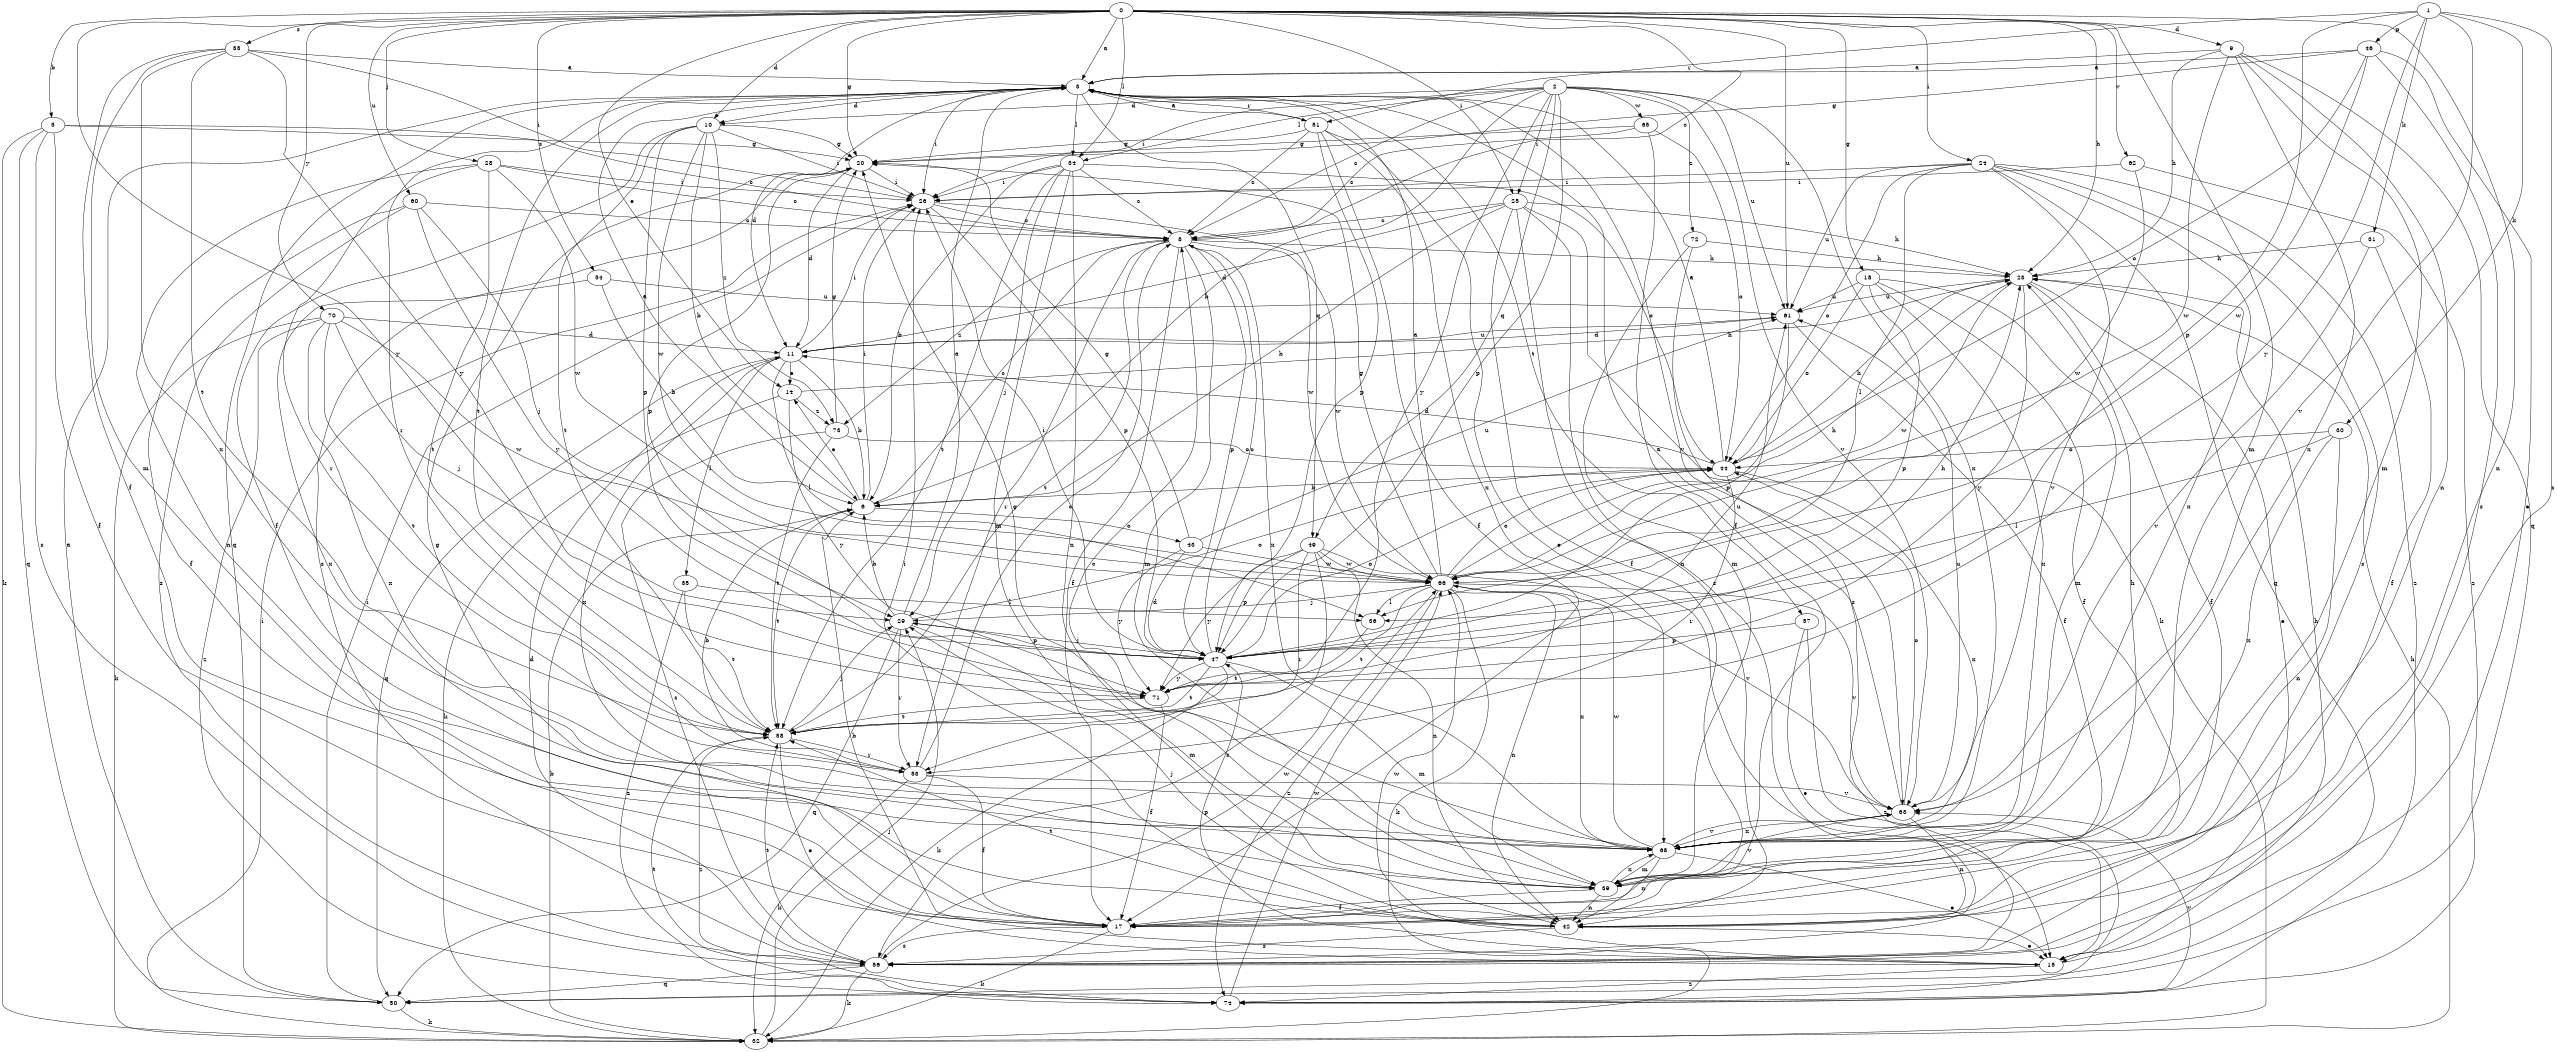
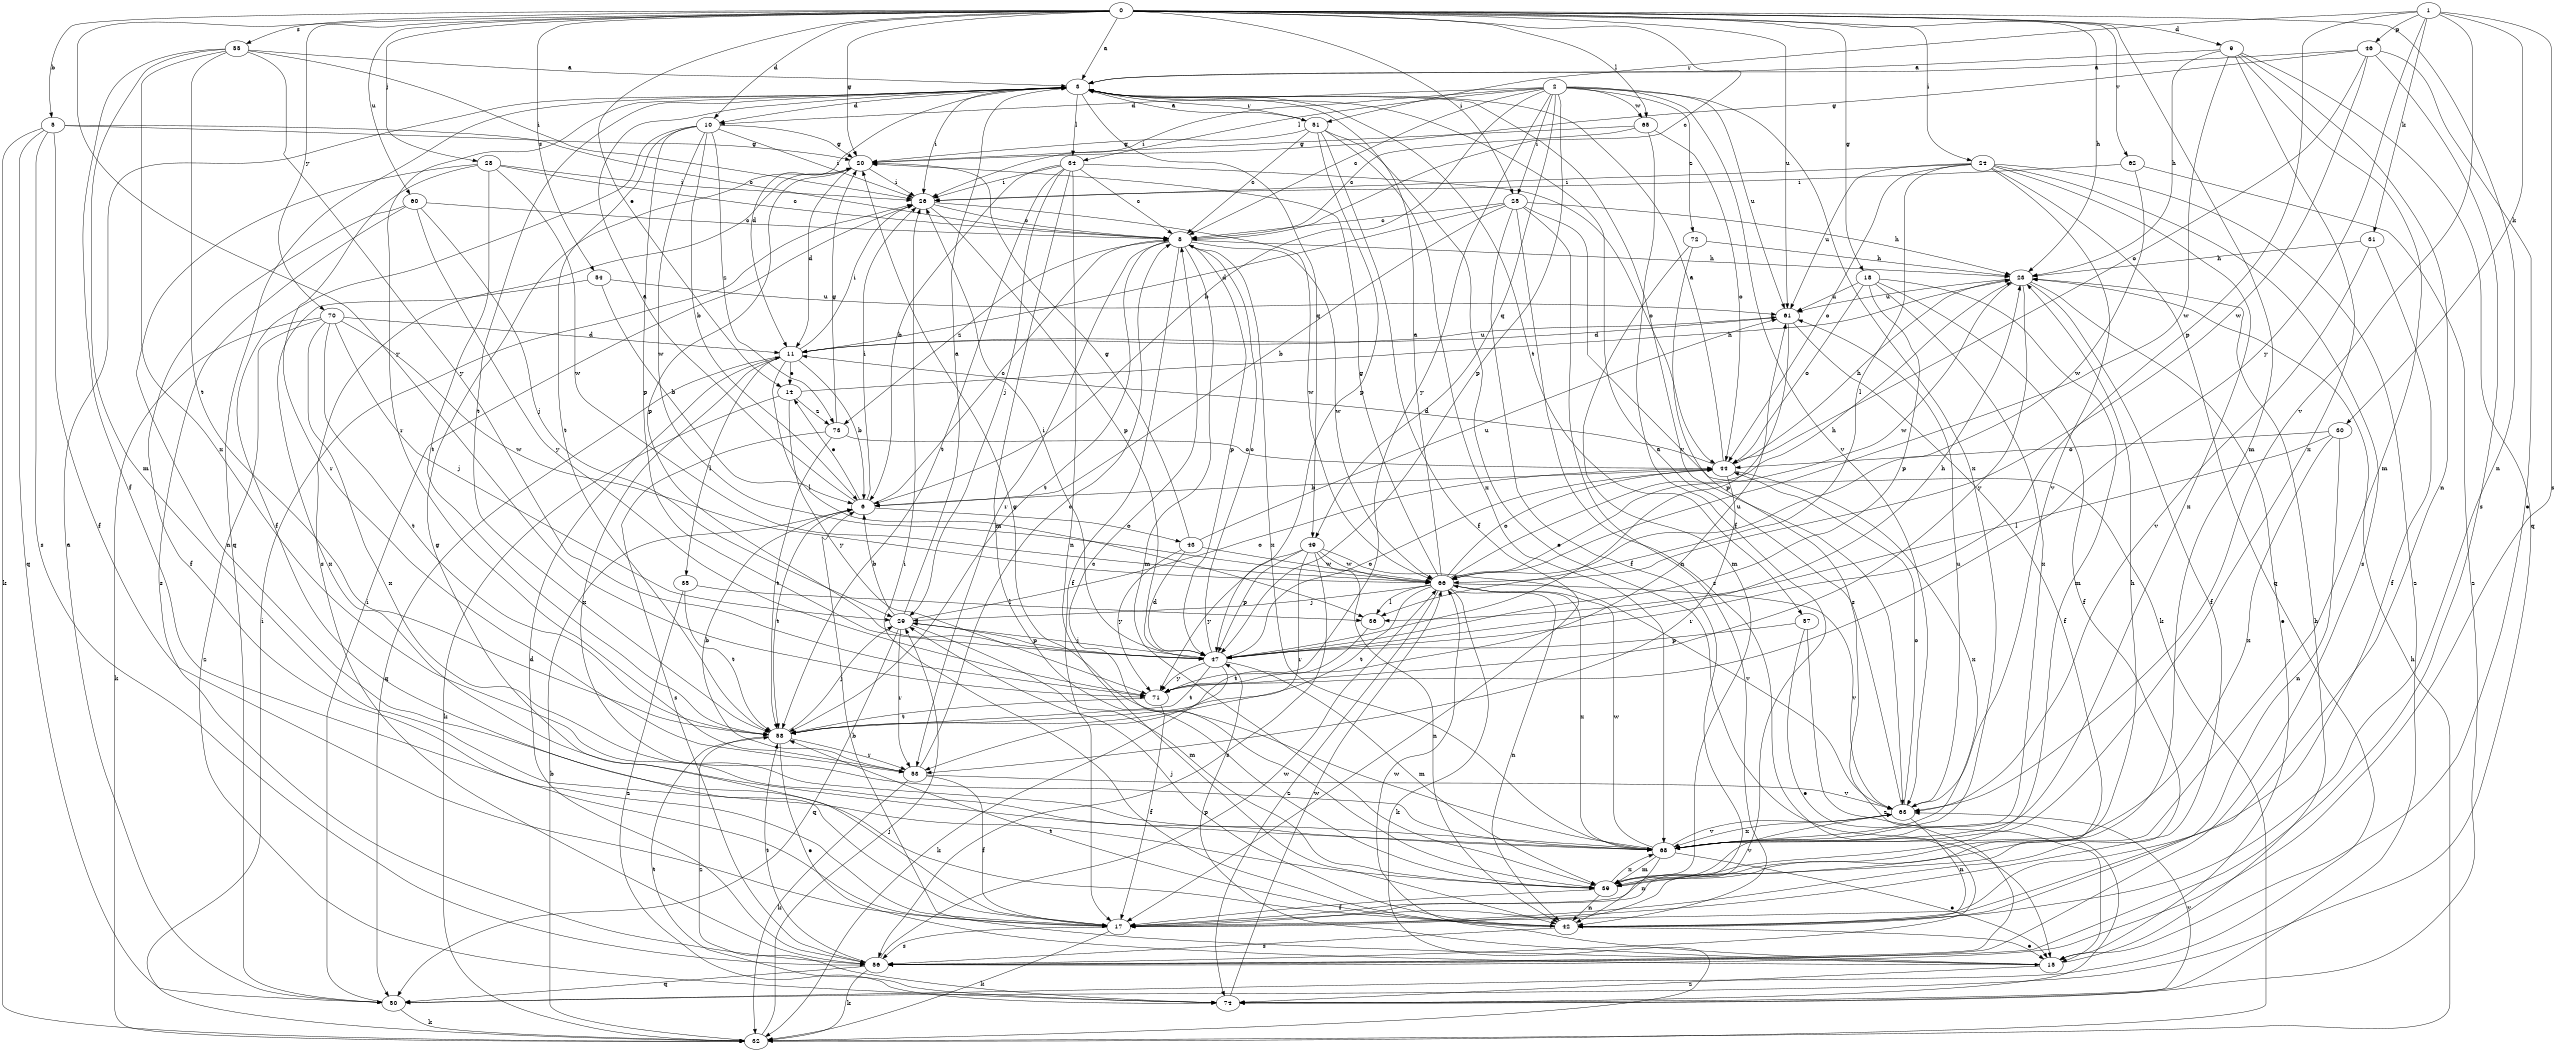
(1120, 92) -> (1514, 30)
